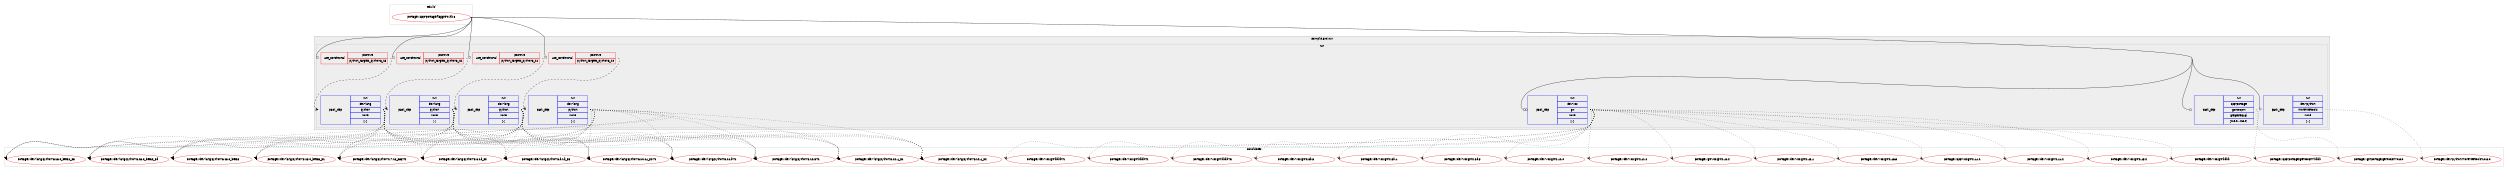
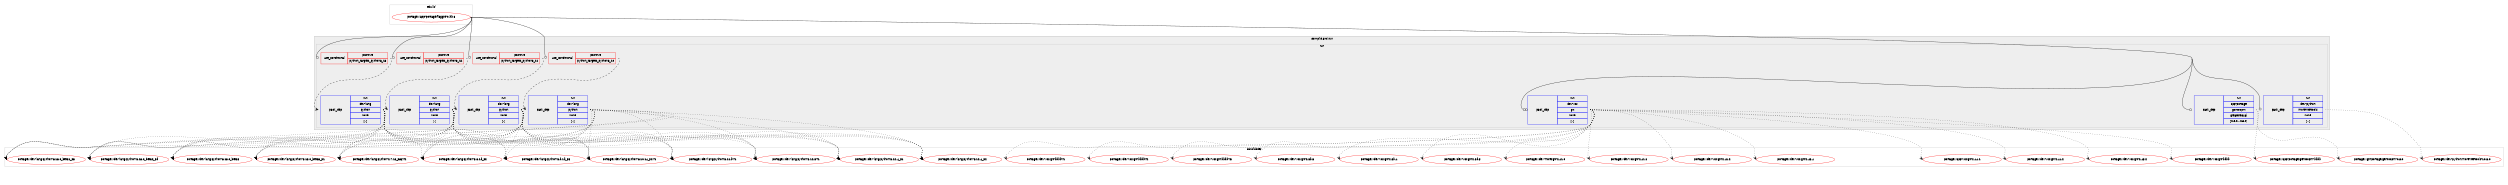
(1546, 160) -> (1546, 160)
(1712, 160) -> (1712, 160)
(1879, 160) -> none
